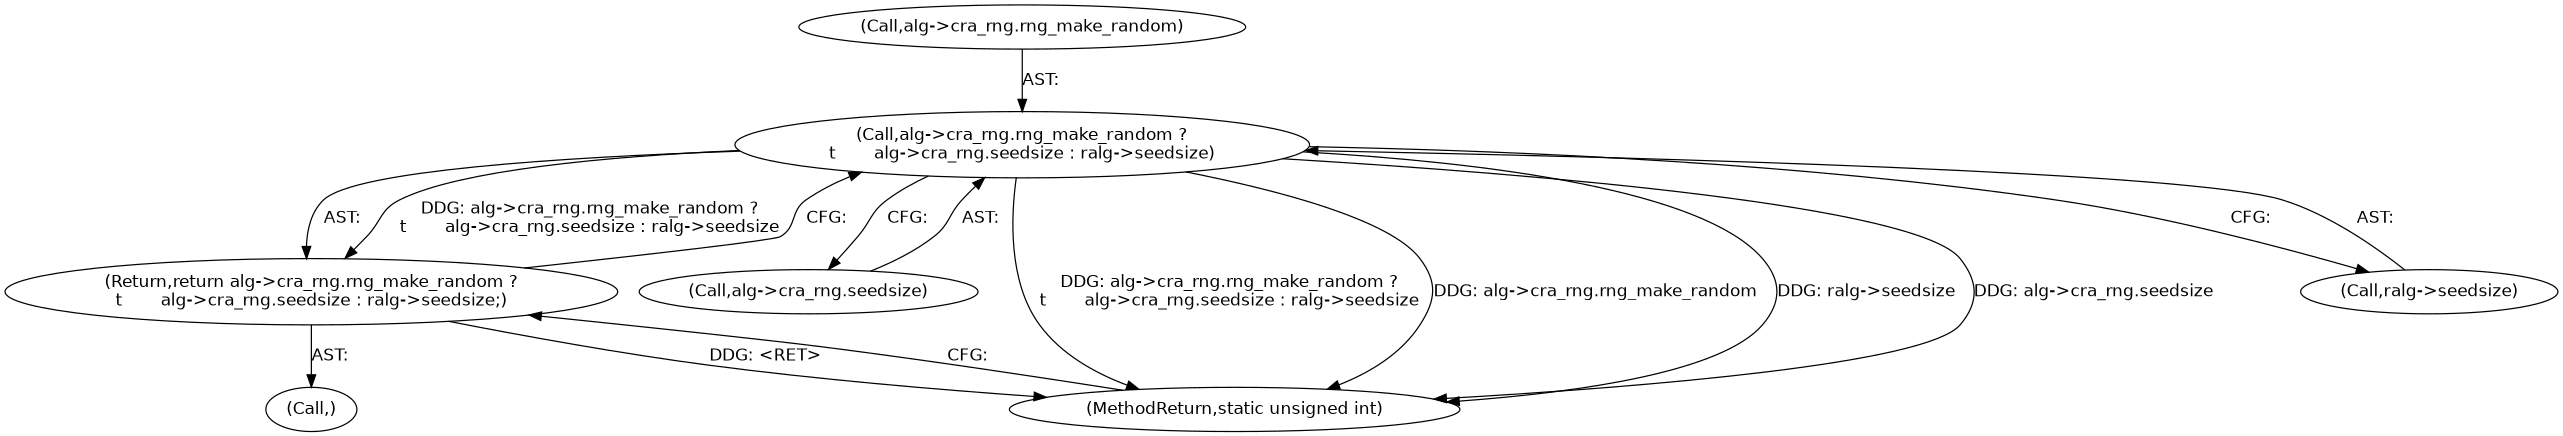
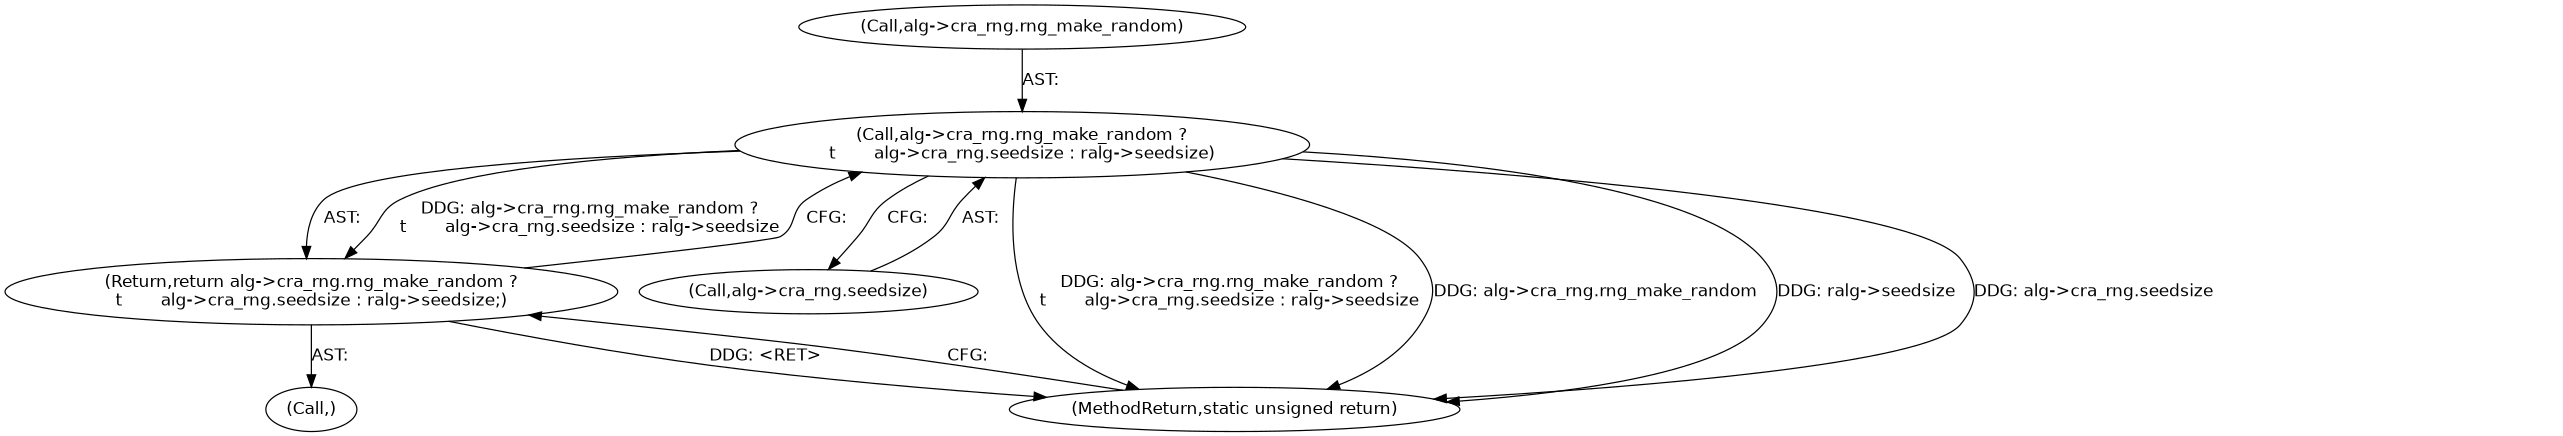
(2429, 292) -> none
(1235, 409) -> (1235, 409)
